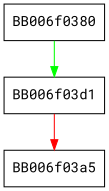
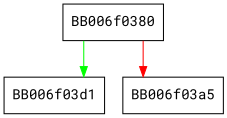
(54, 127) -> (143, 54)
